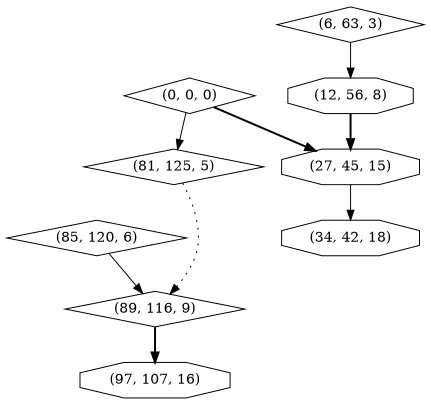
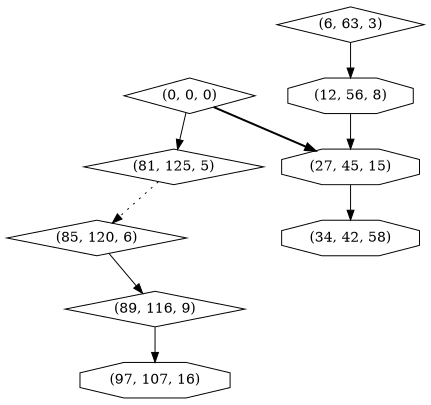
(351, 126) -> (351, 126)
(198, 236) -> (139, 199)
(351, 238) -> (351, 238)
(155, 340) -> (155, 340)
